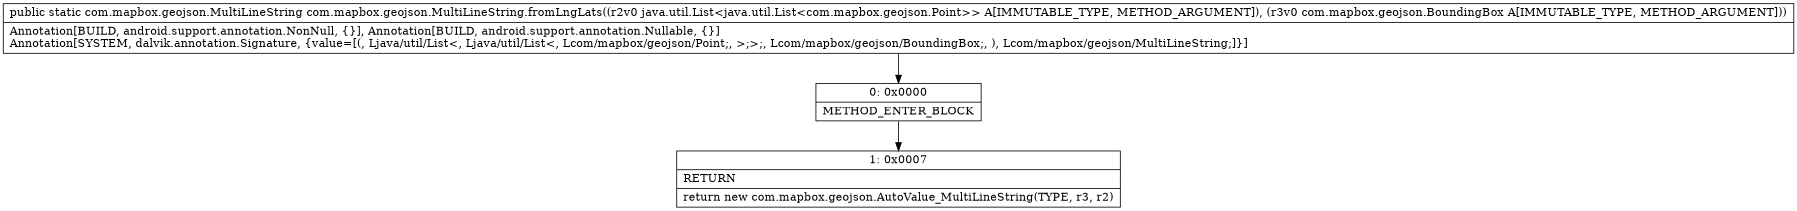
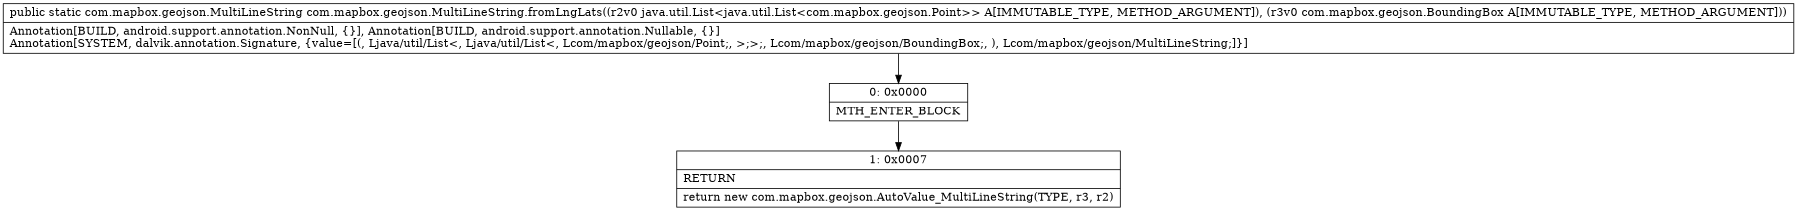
(899, 111) -> (899, 111)
